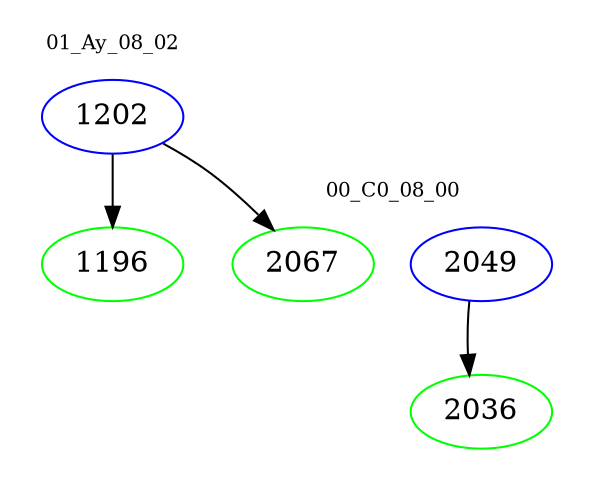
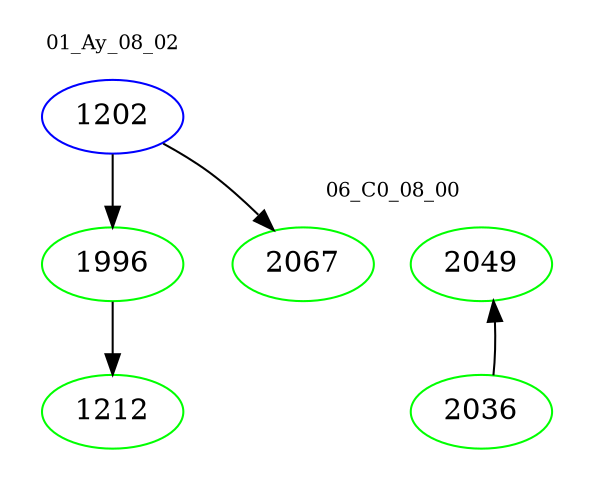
(393, 192) -> (393, 192)
(113, 264) -> (113, 264)
(481, 264) -> (481, 264)
(468, 328) -> (495, 349)
none -> (113, 412)
